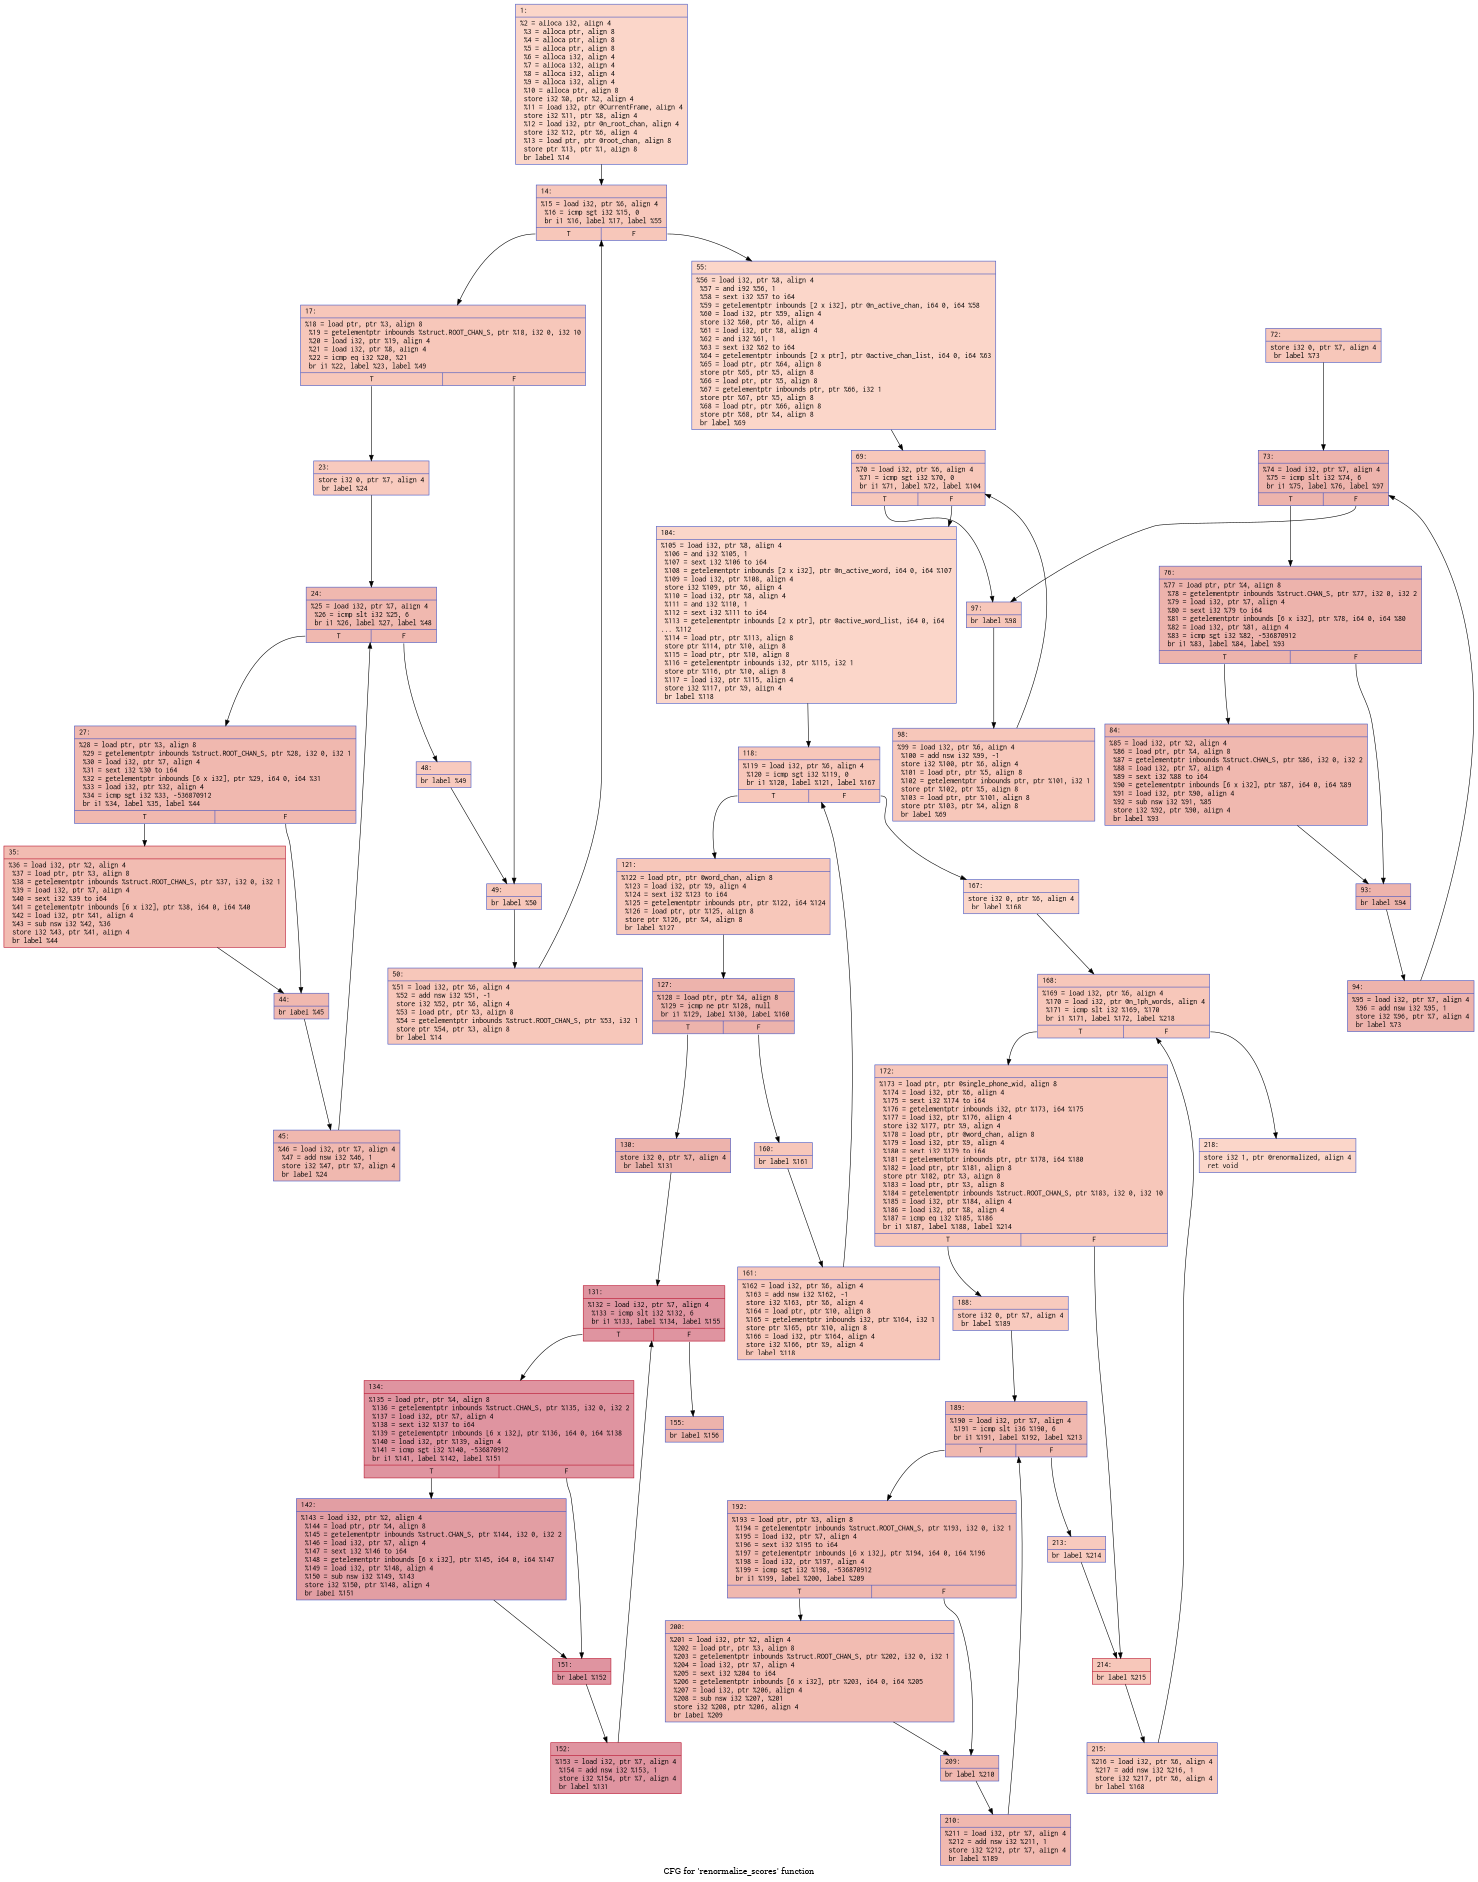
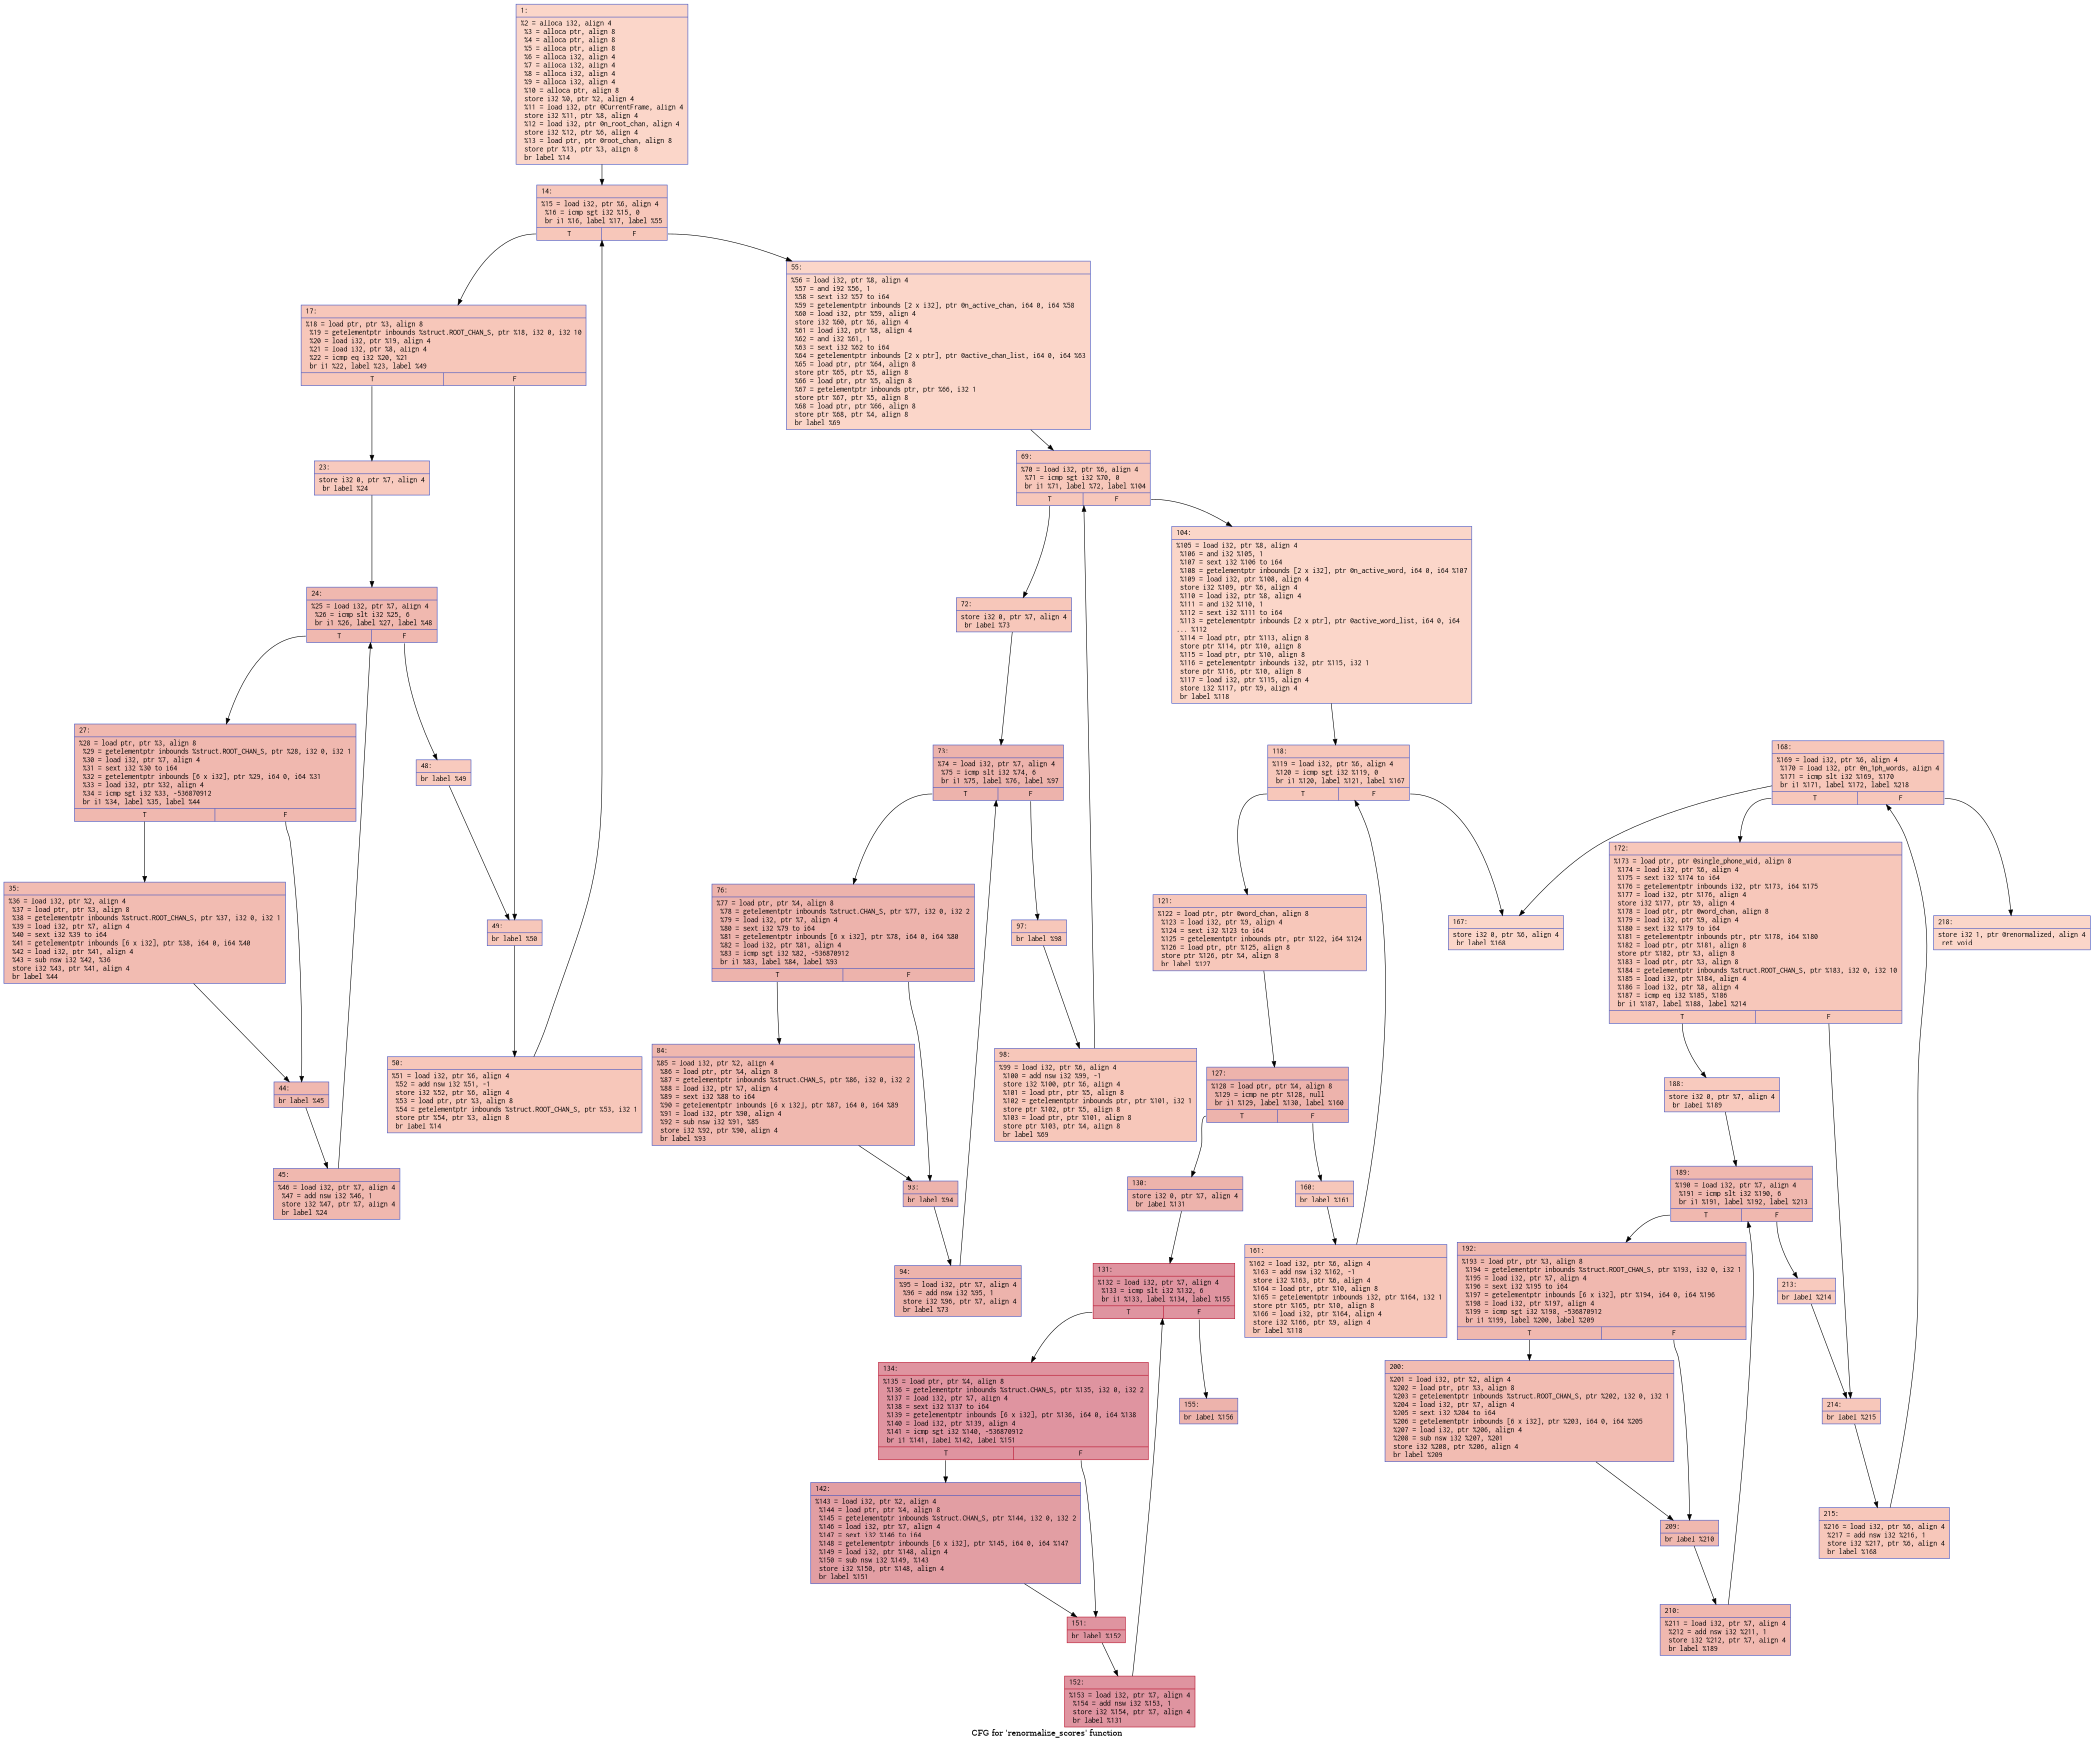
(579, 149) -> (579, 149)
(957, 523) -> (1042, 550)
(145, 897) -> (145, 933)
(1063, 942) -> (1636, 826)
(1003, 1429) -> (1728, 1194)
(1121, 1671) -> (1851, 1411)
